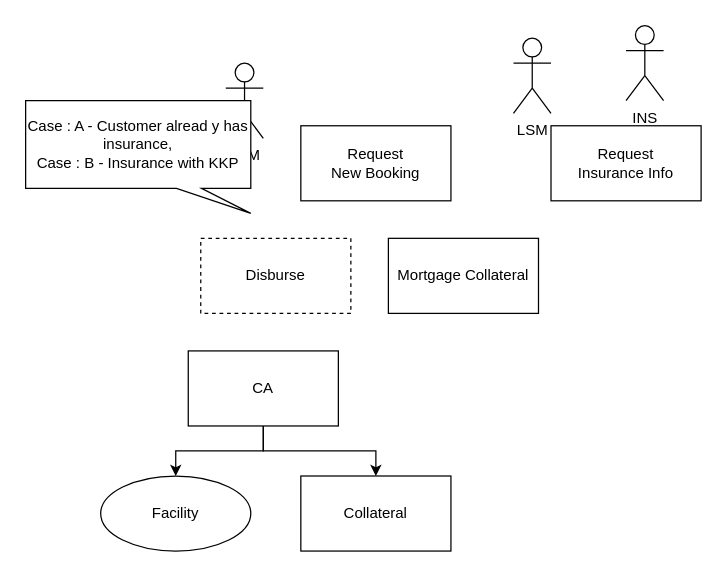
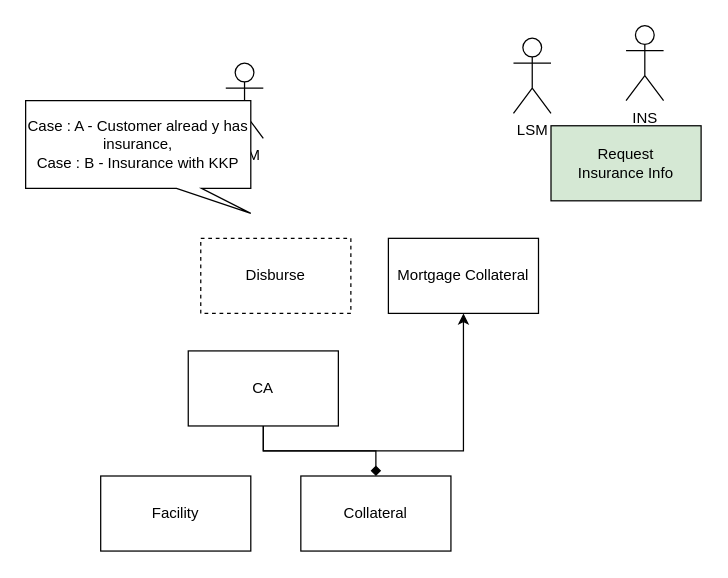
(376, 163) -> none
(626, 163) -> (626, 163)
(211, 451) -> (463, 429)
(376, 466) -> (376, 465)
(176, 513) -> (176, 513)
